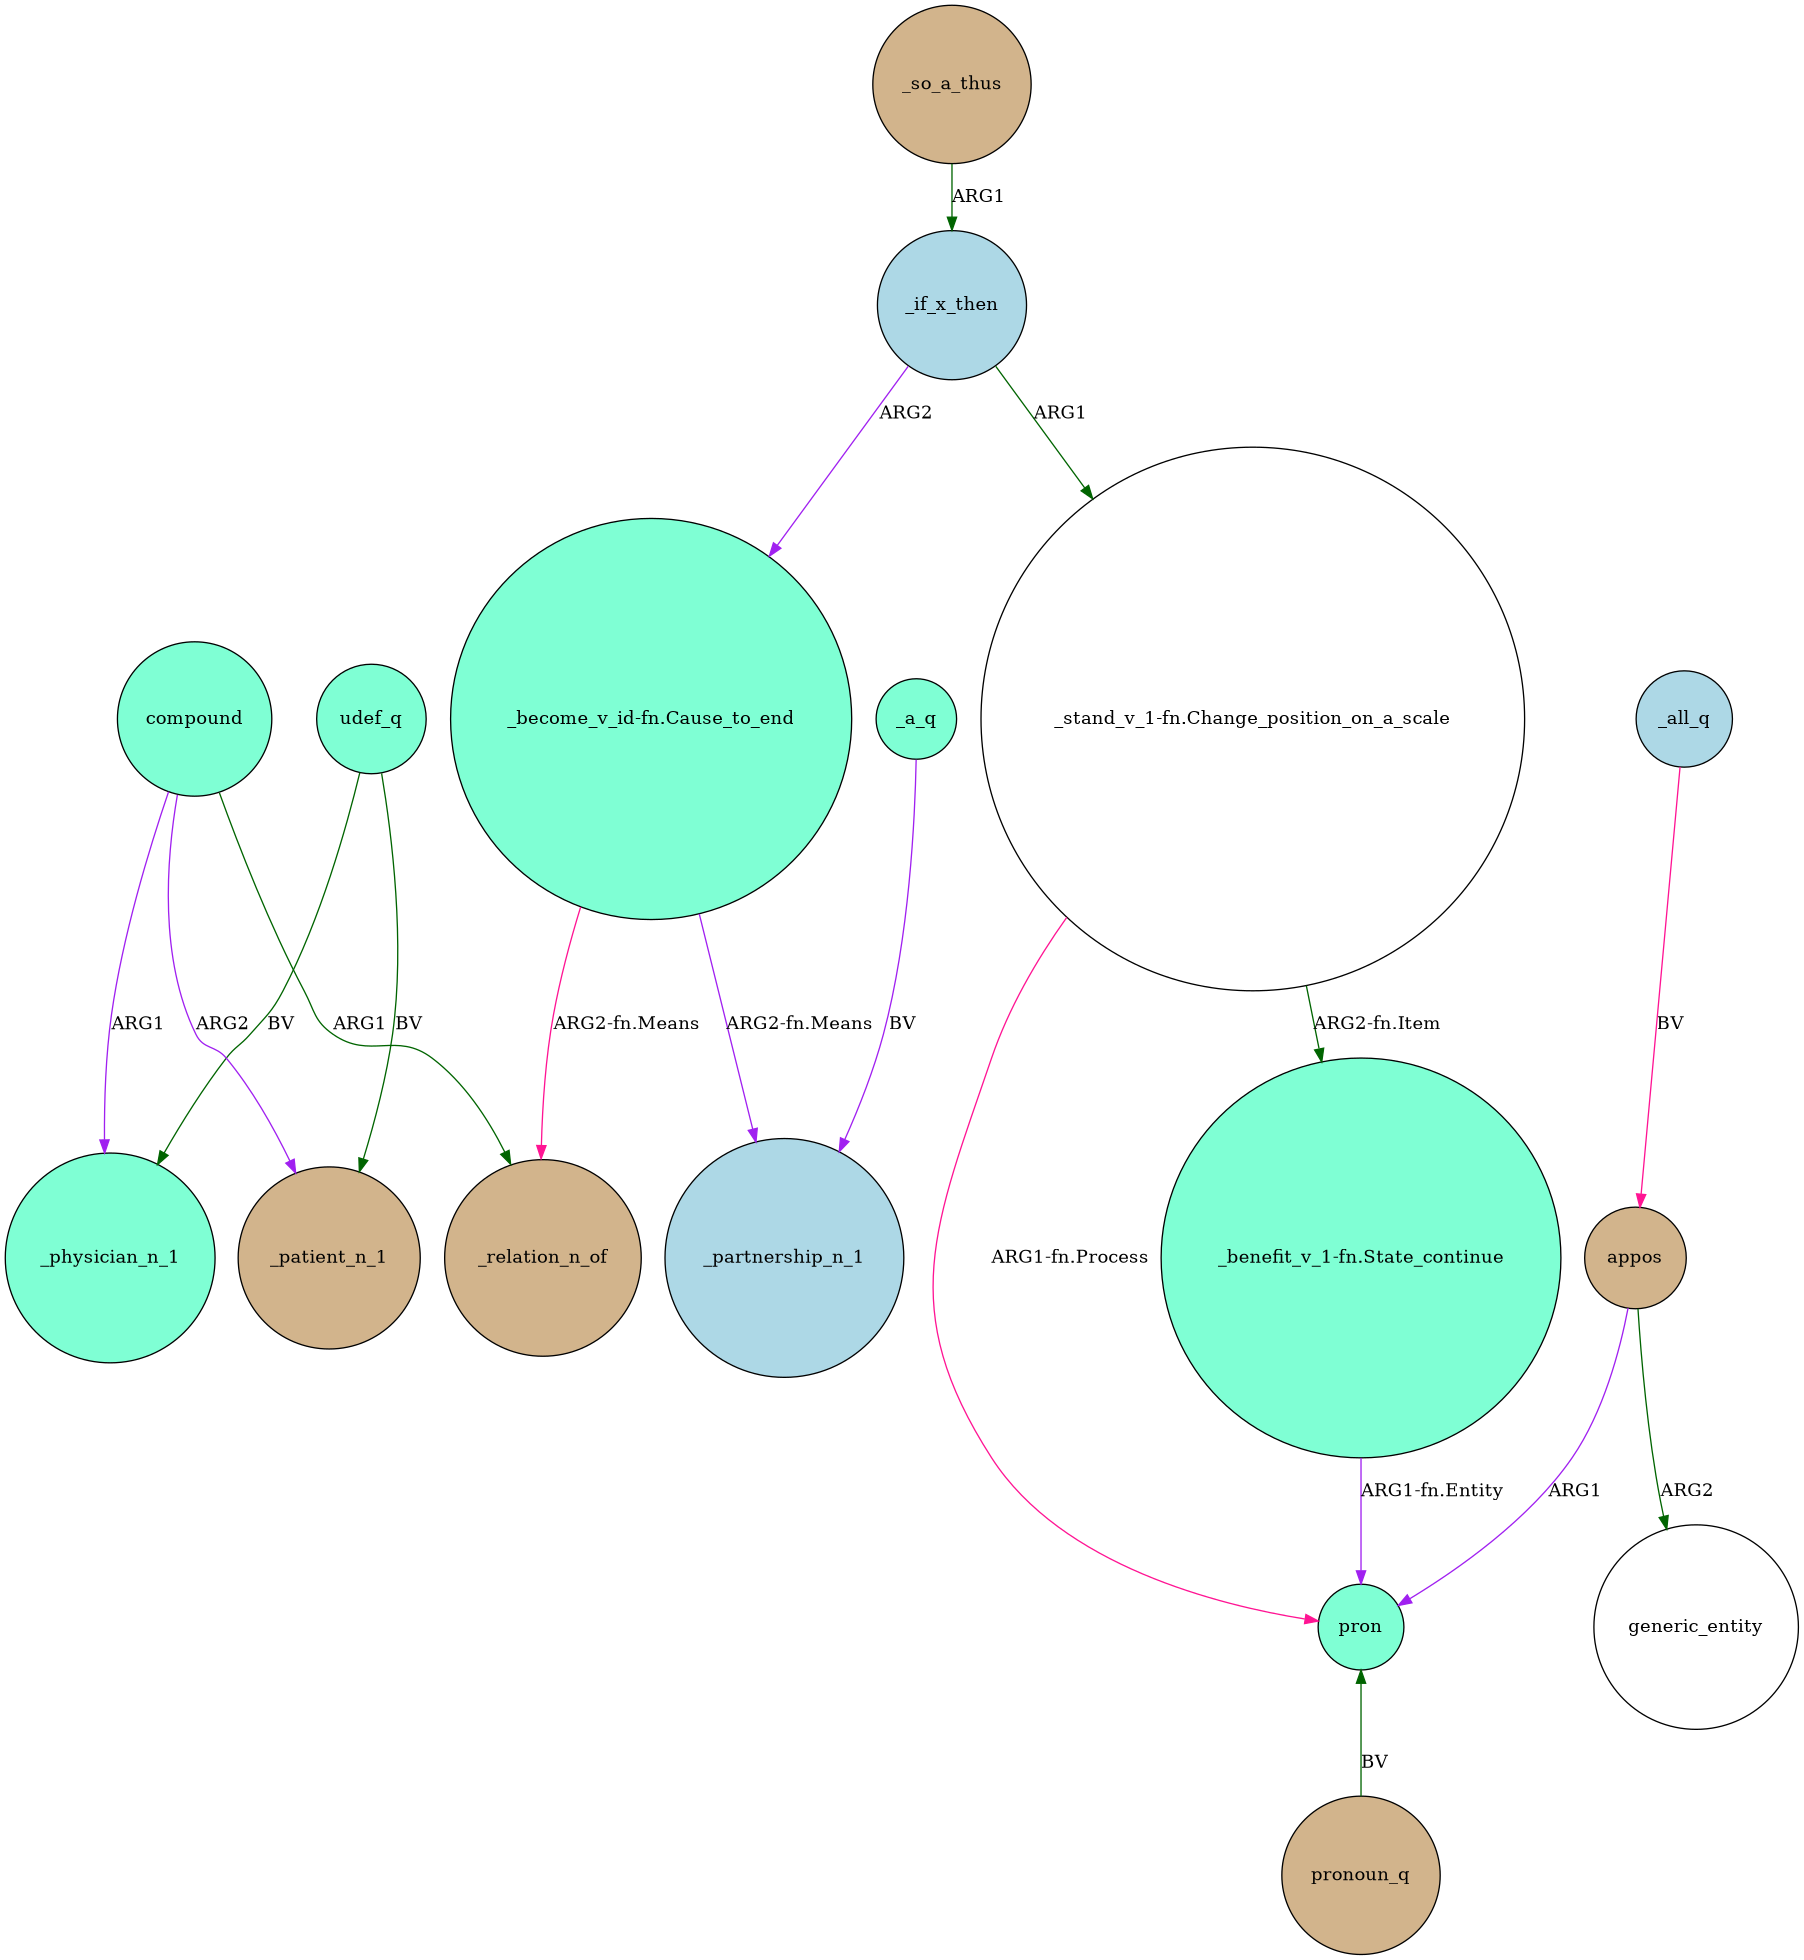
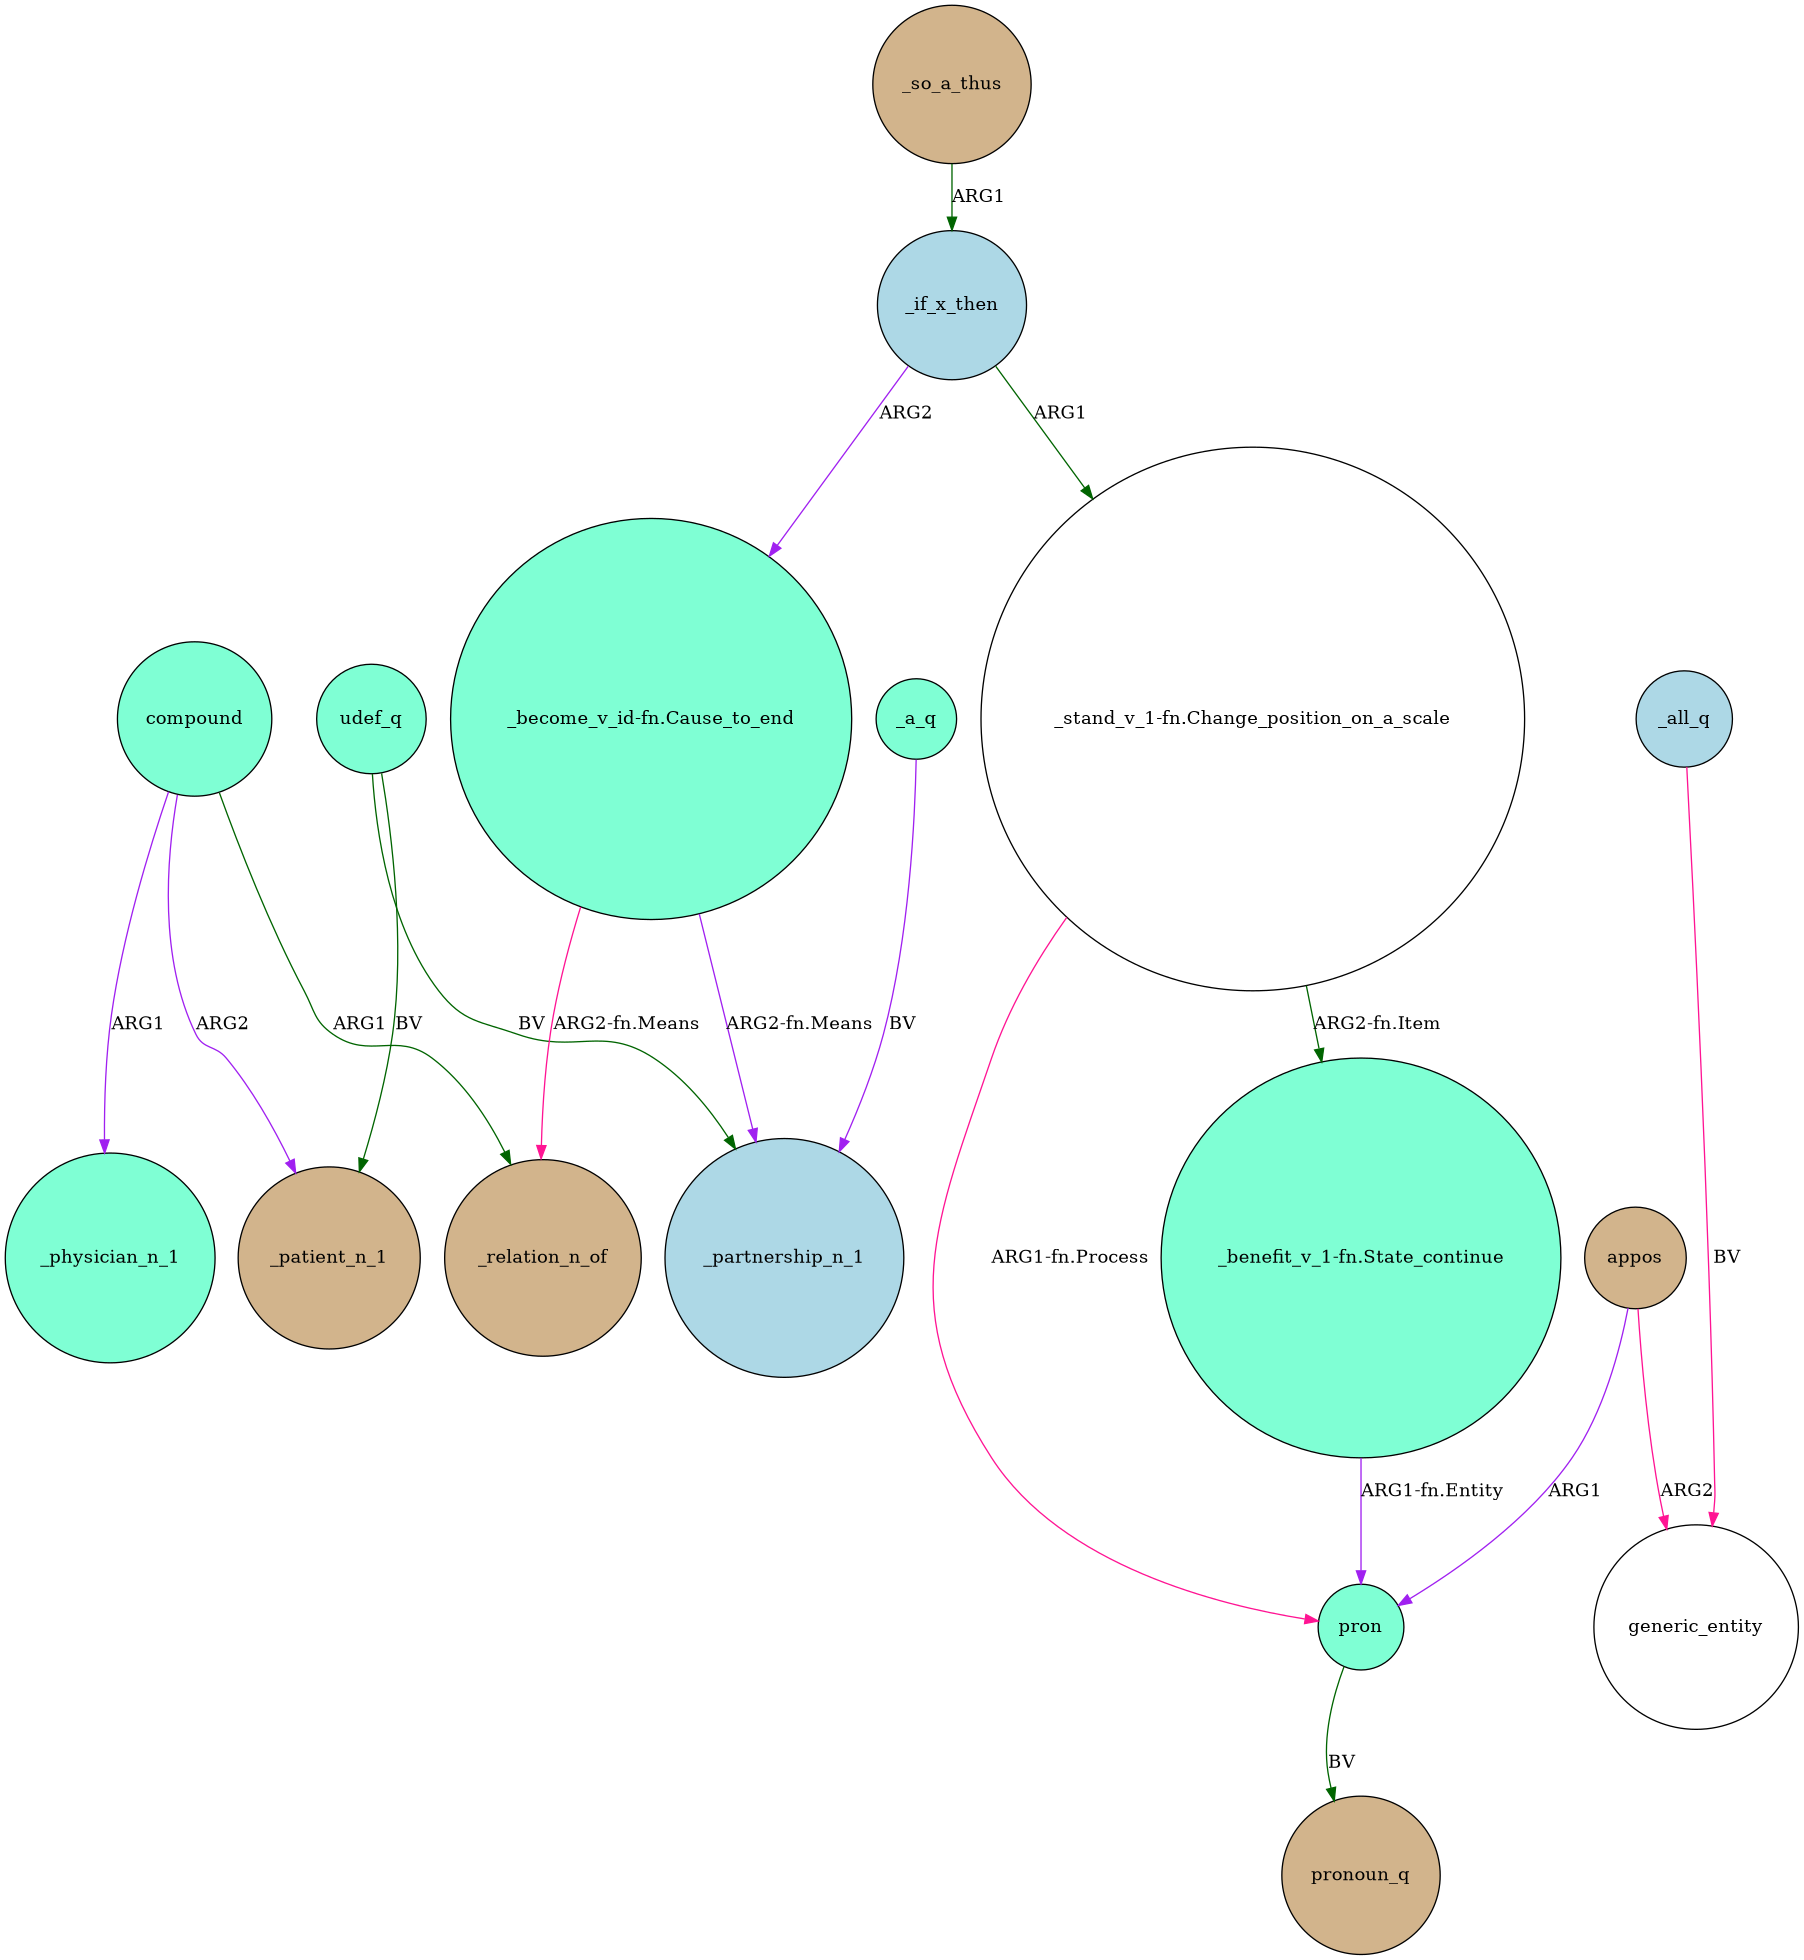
(1661, 981) -> (1704, 1140)
(285, 987) -> (483, 1023)
(1647, 1413) -> (1647, 1413)
(1361, 1740) -> (1328, 1727)
